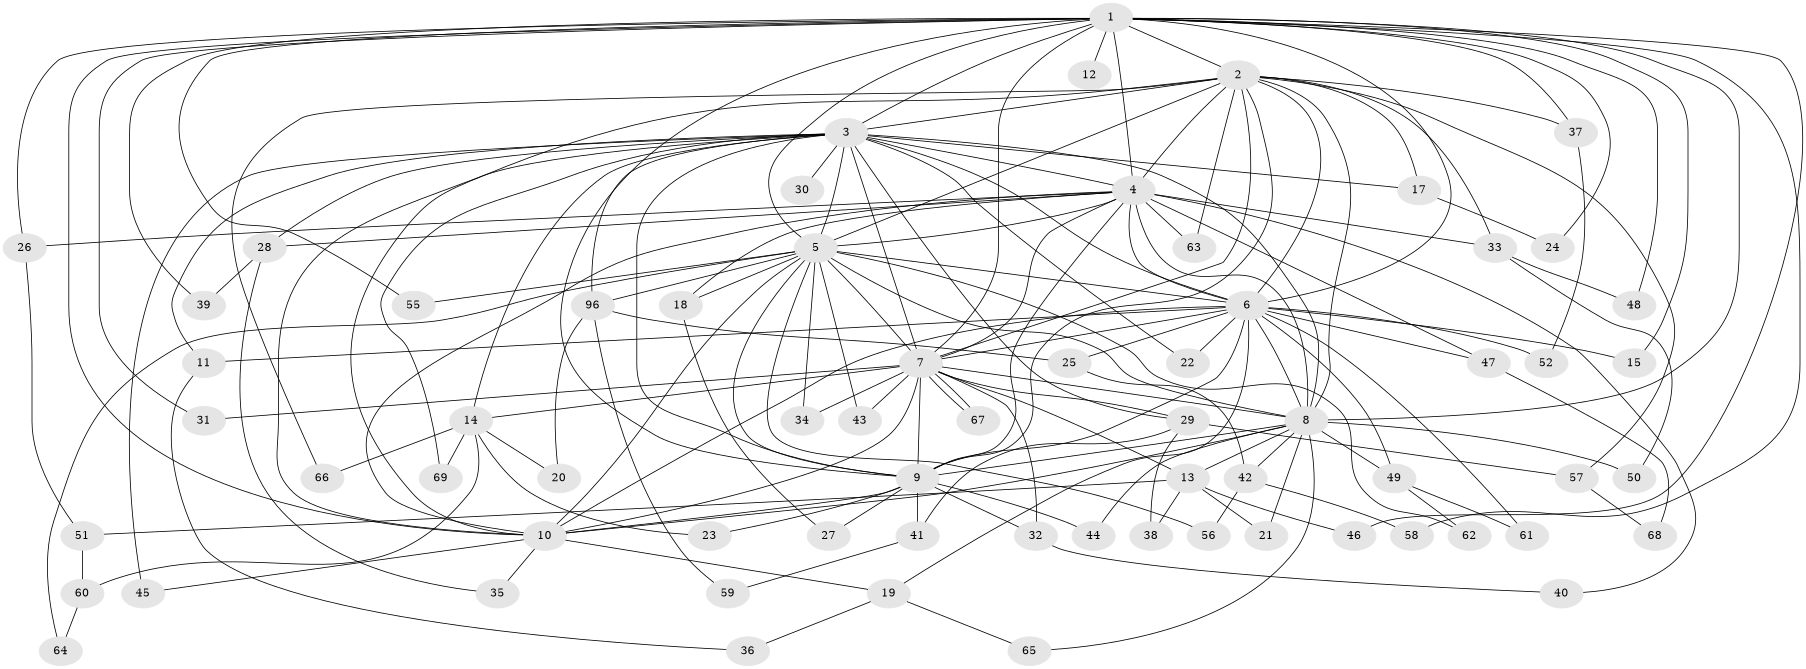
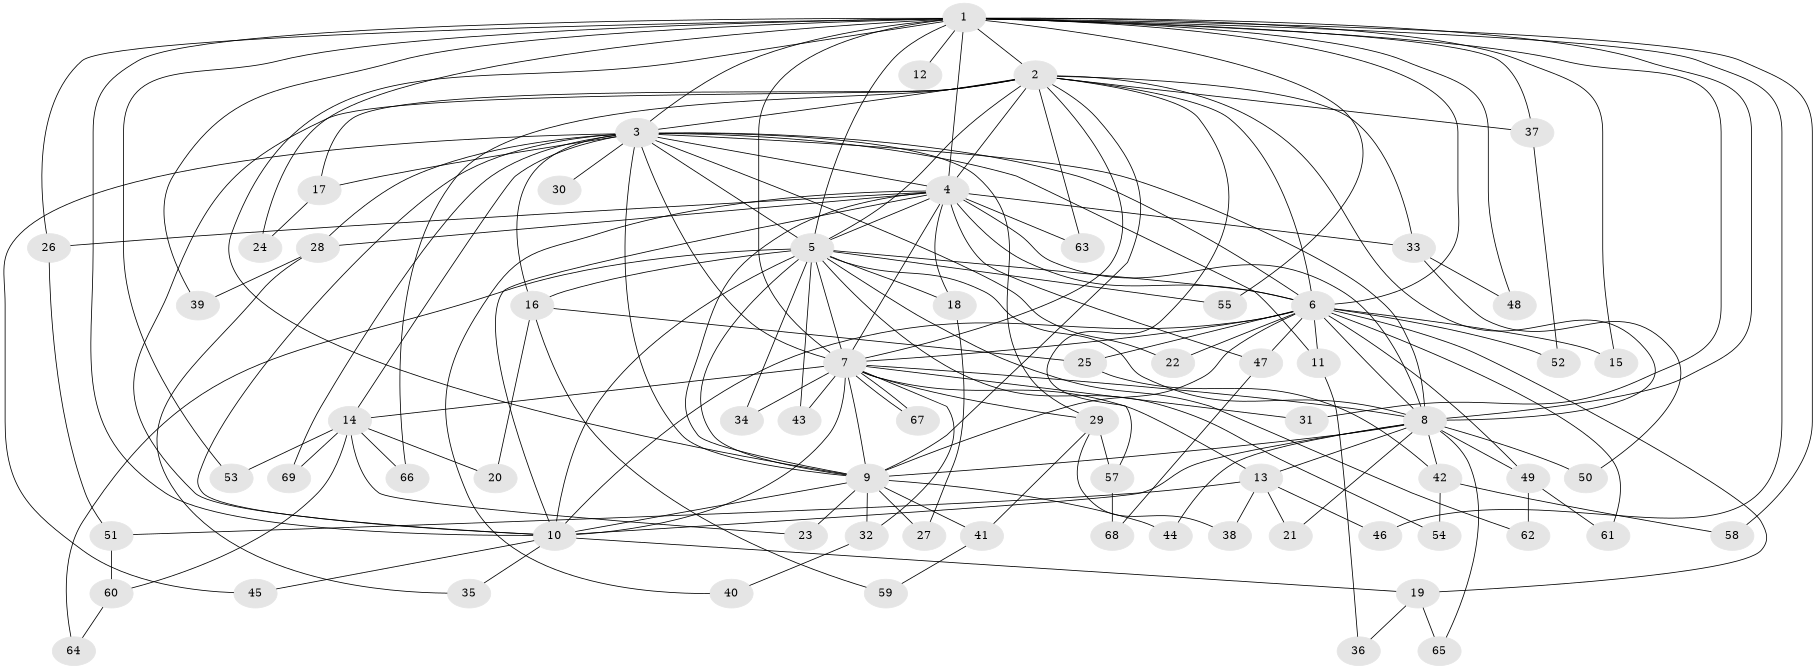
(593, 306) -> (532, 306)
none -> (232, 478)
(1209, 536) -> (1440, 536)
